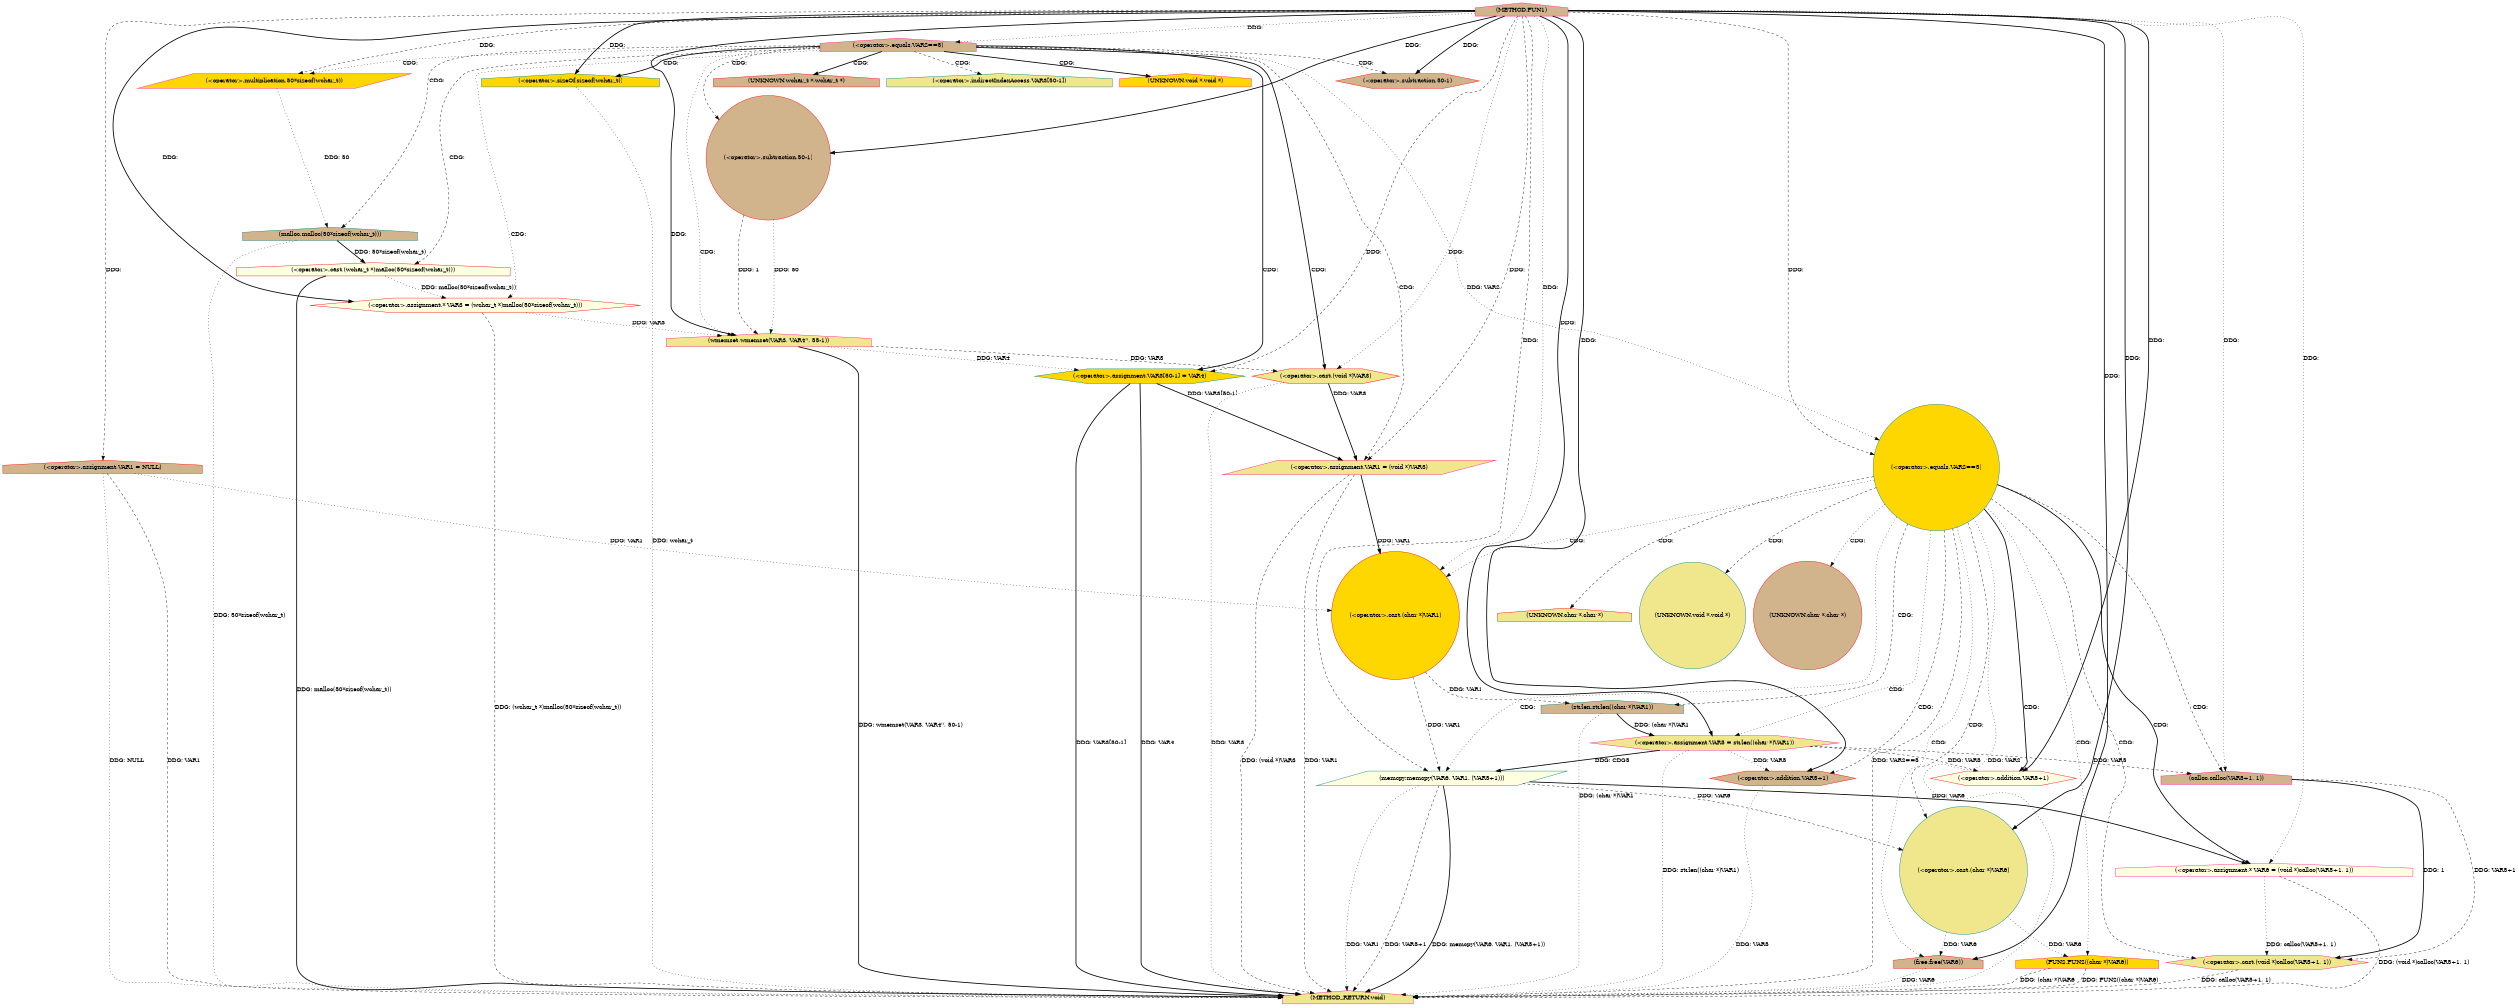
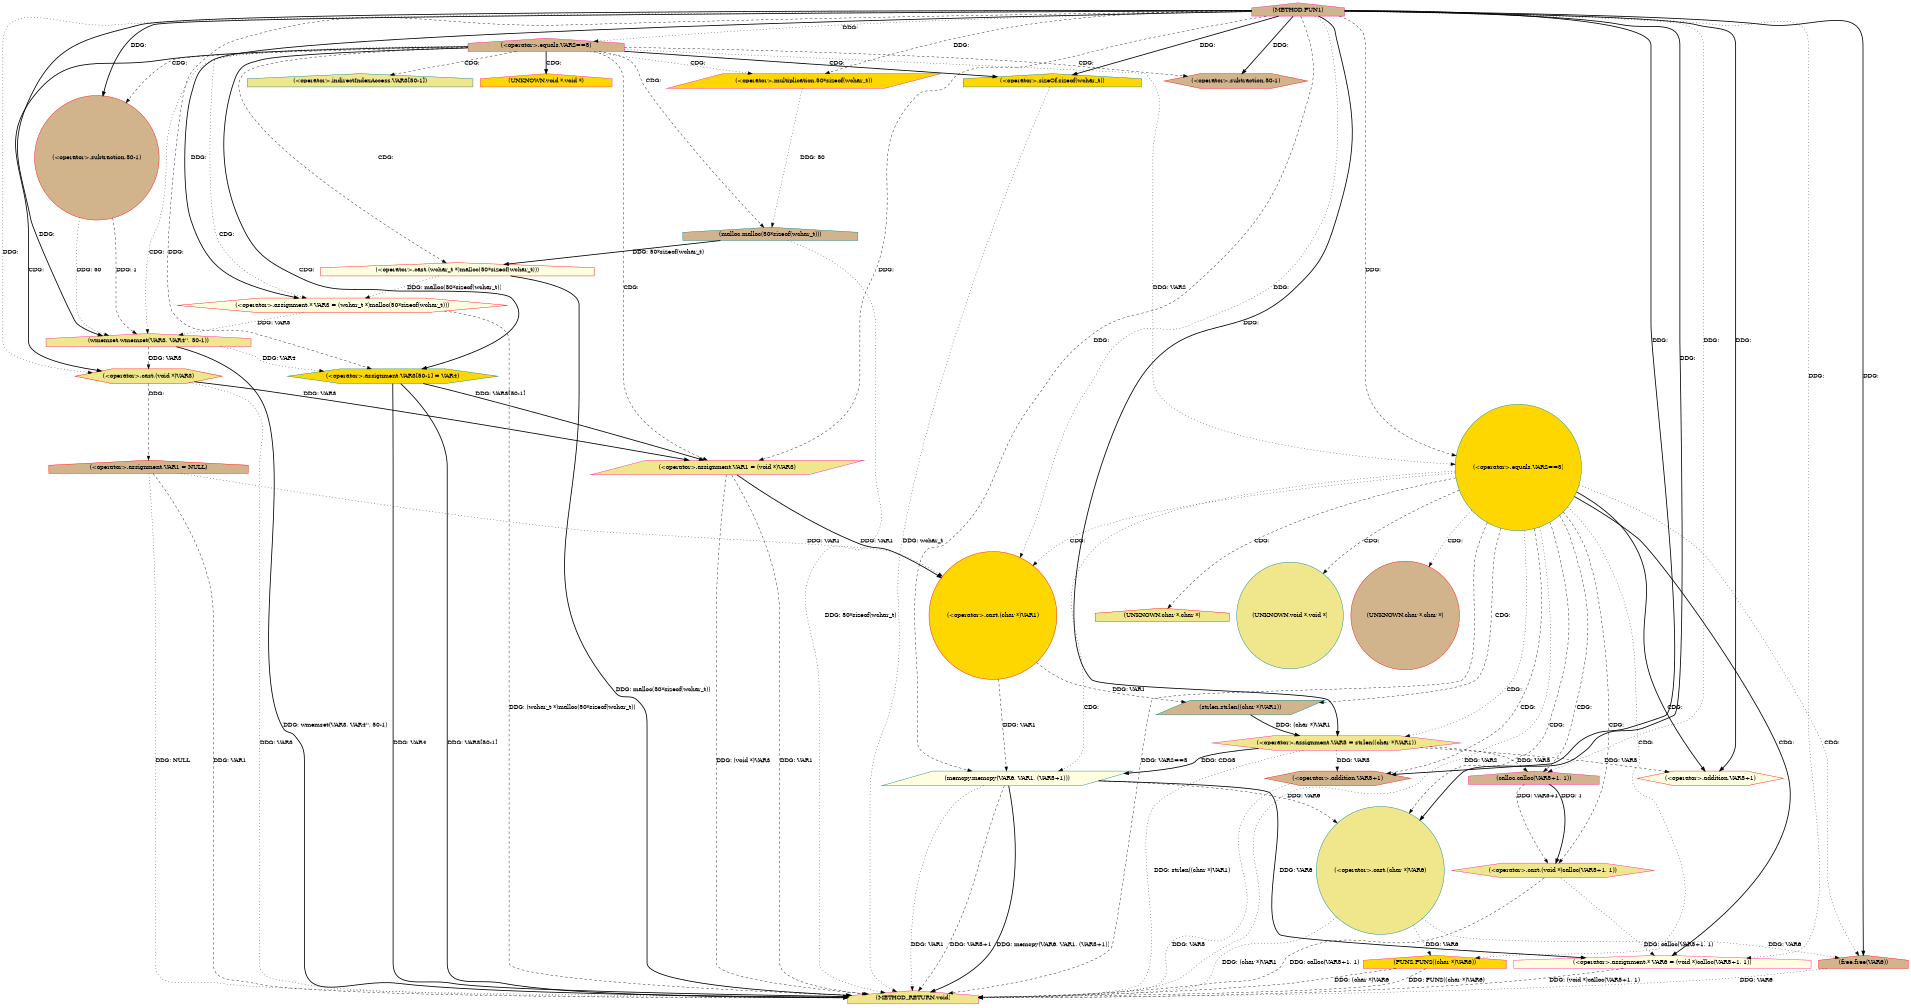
(578, 14) -> (149, 420)
(796, 81) -> none
(769, 341) -> (149, 341)
(1612, 708) -> (1240, 708)
(2266, 914) -> (1606, 915)
(1579, 923) -> (1208, 979)
